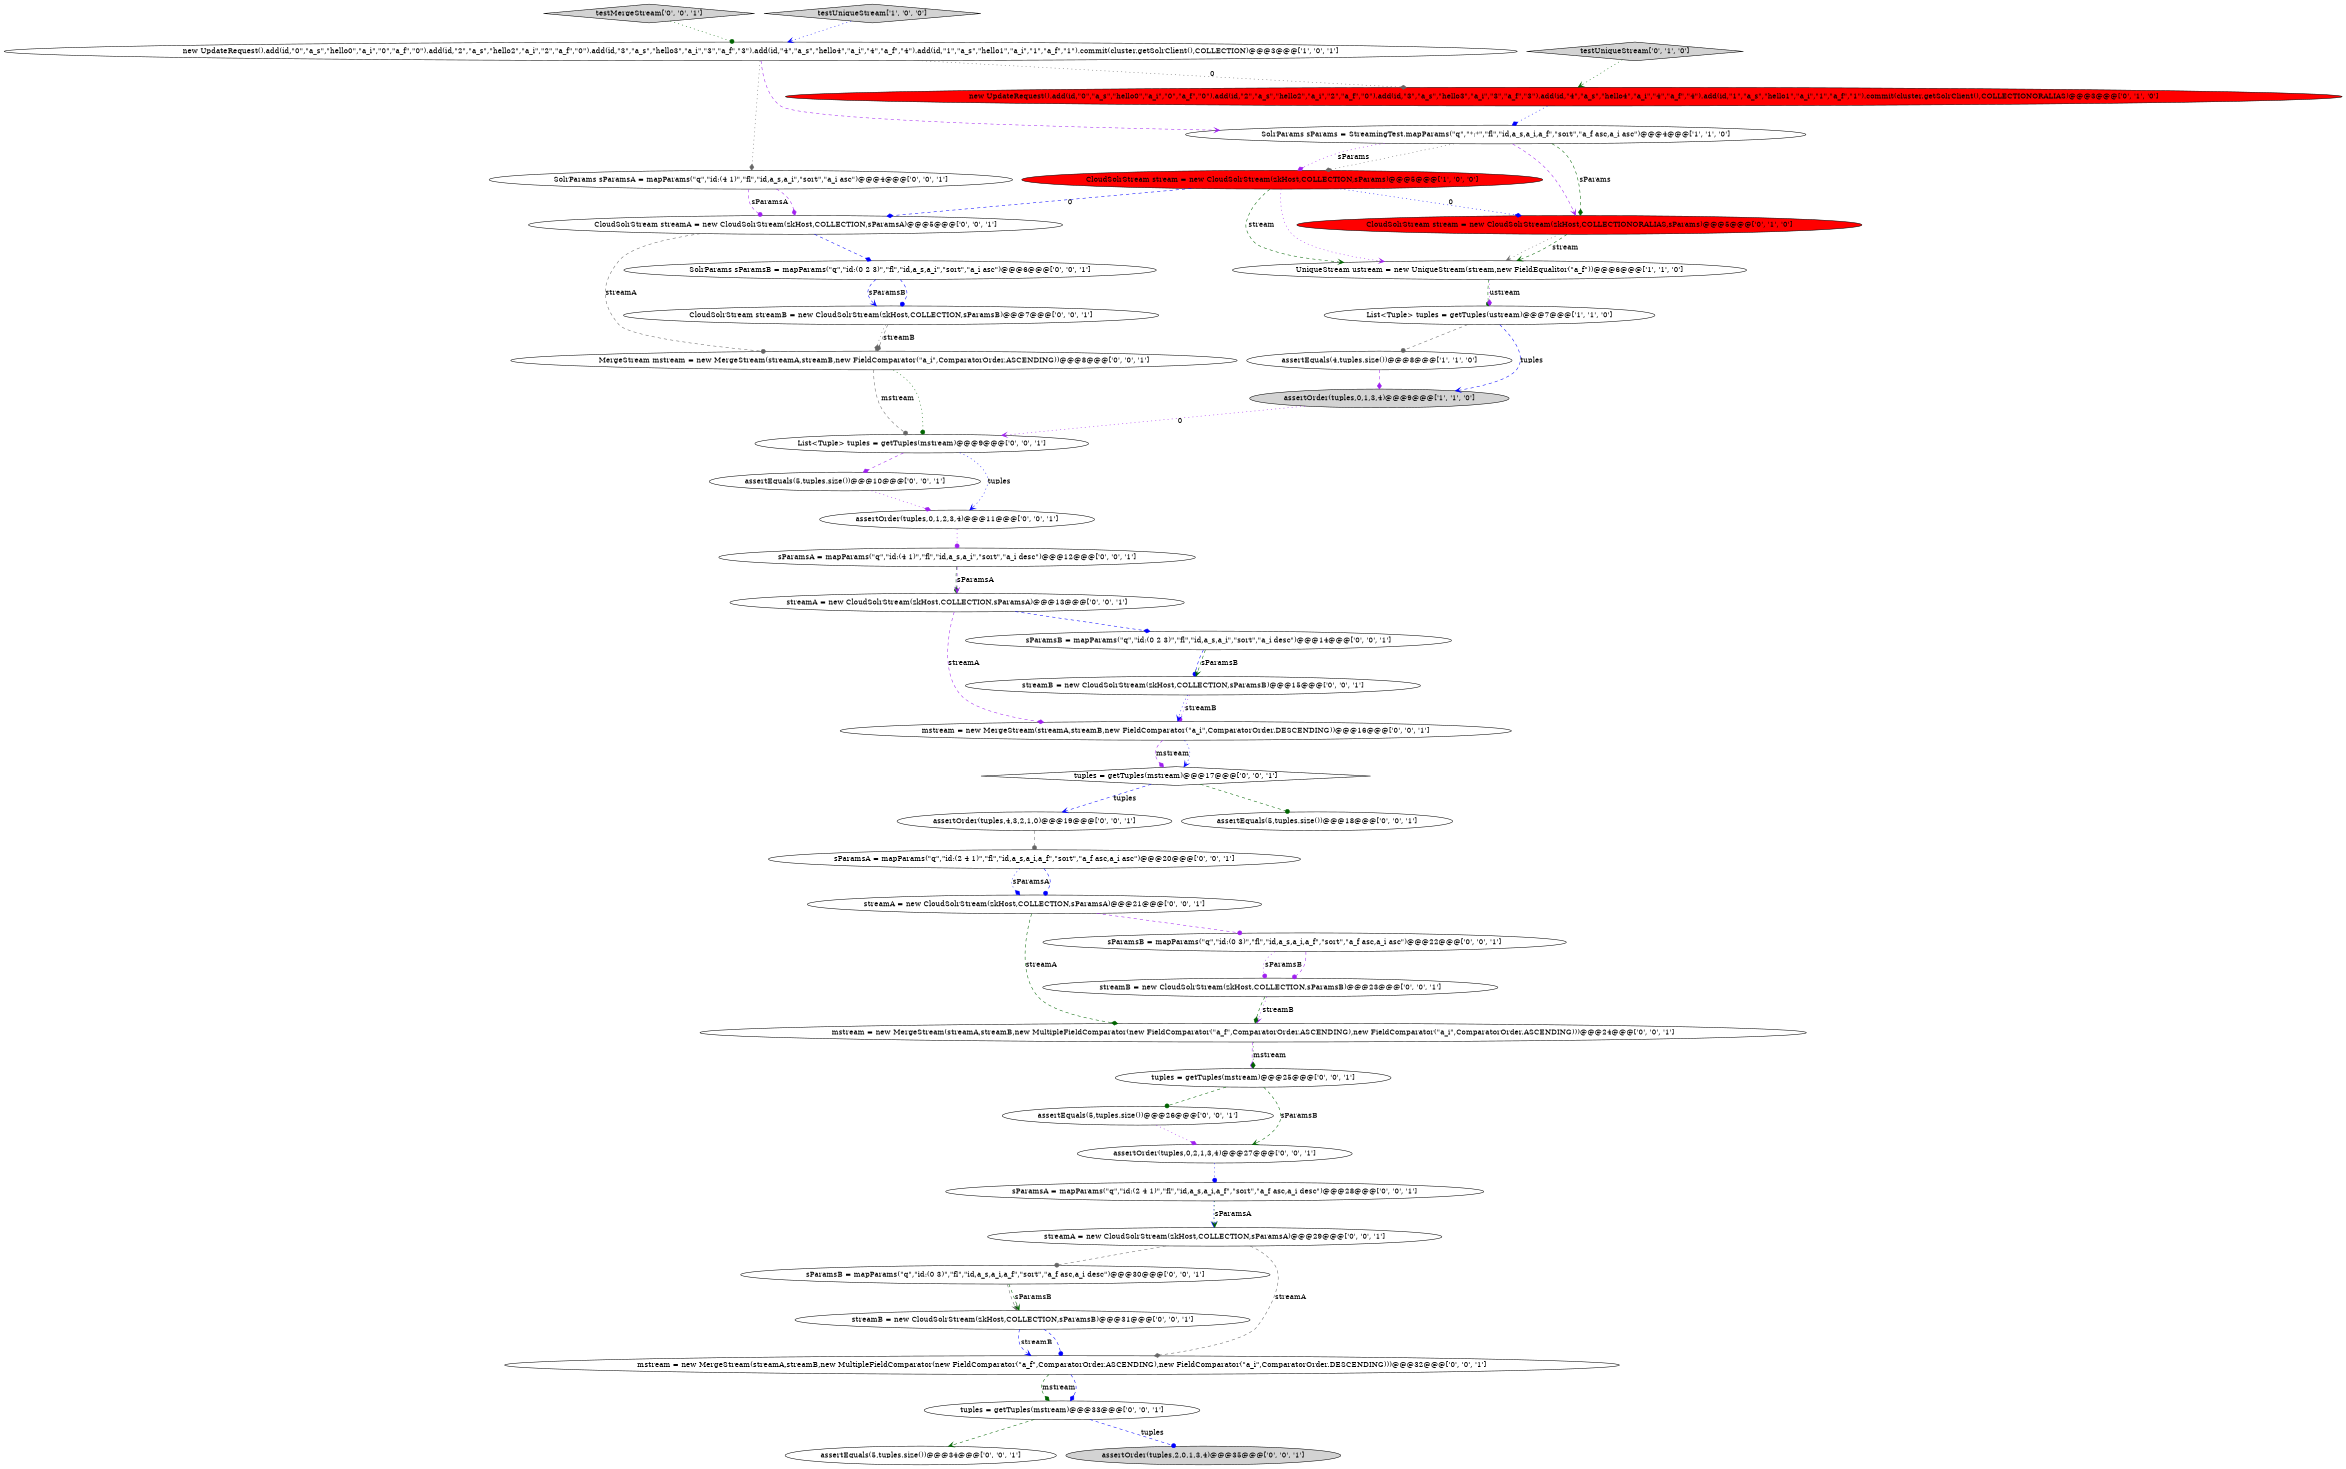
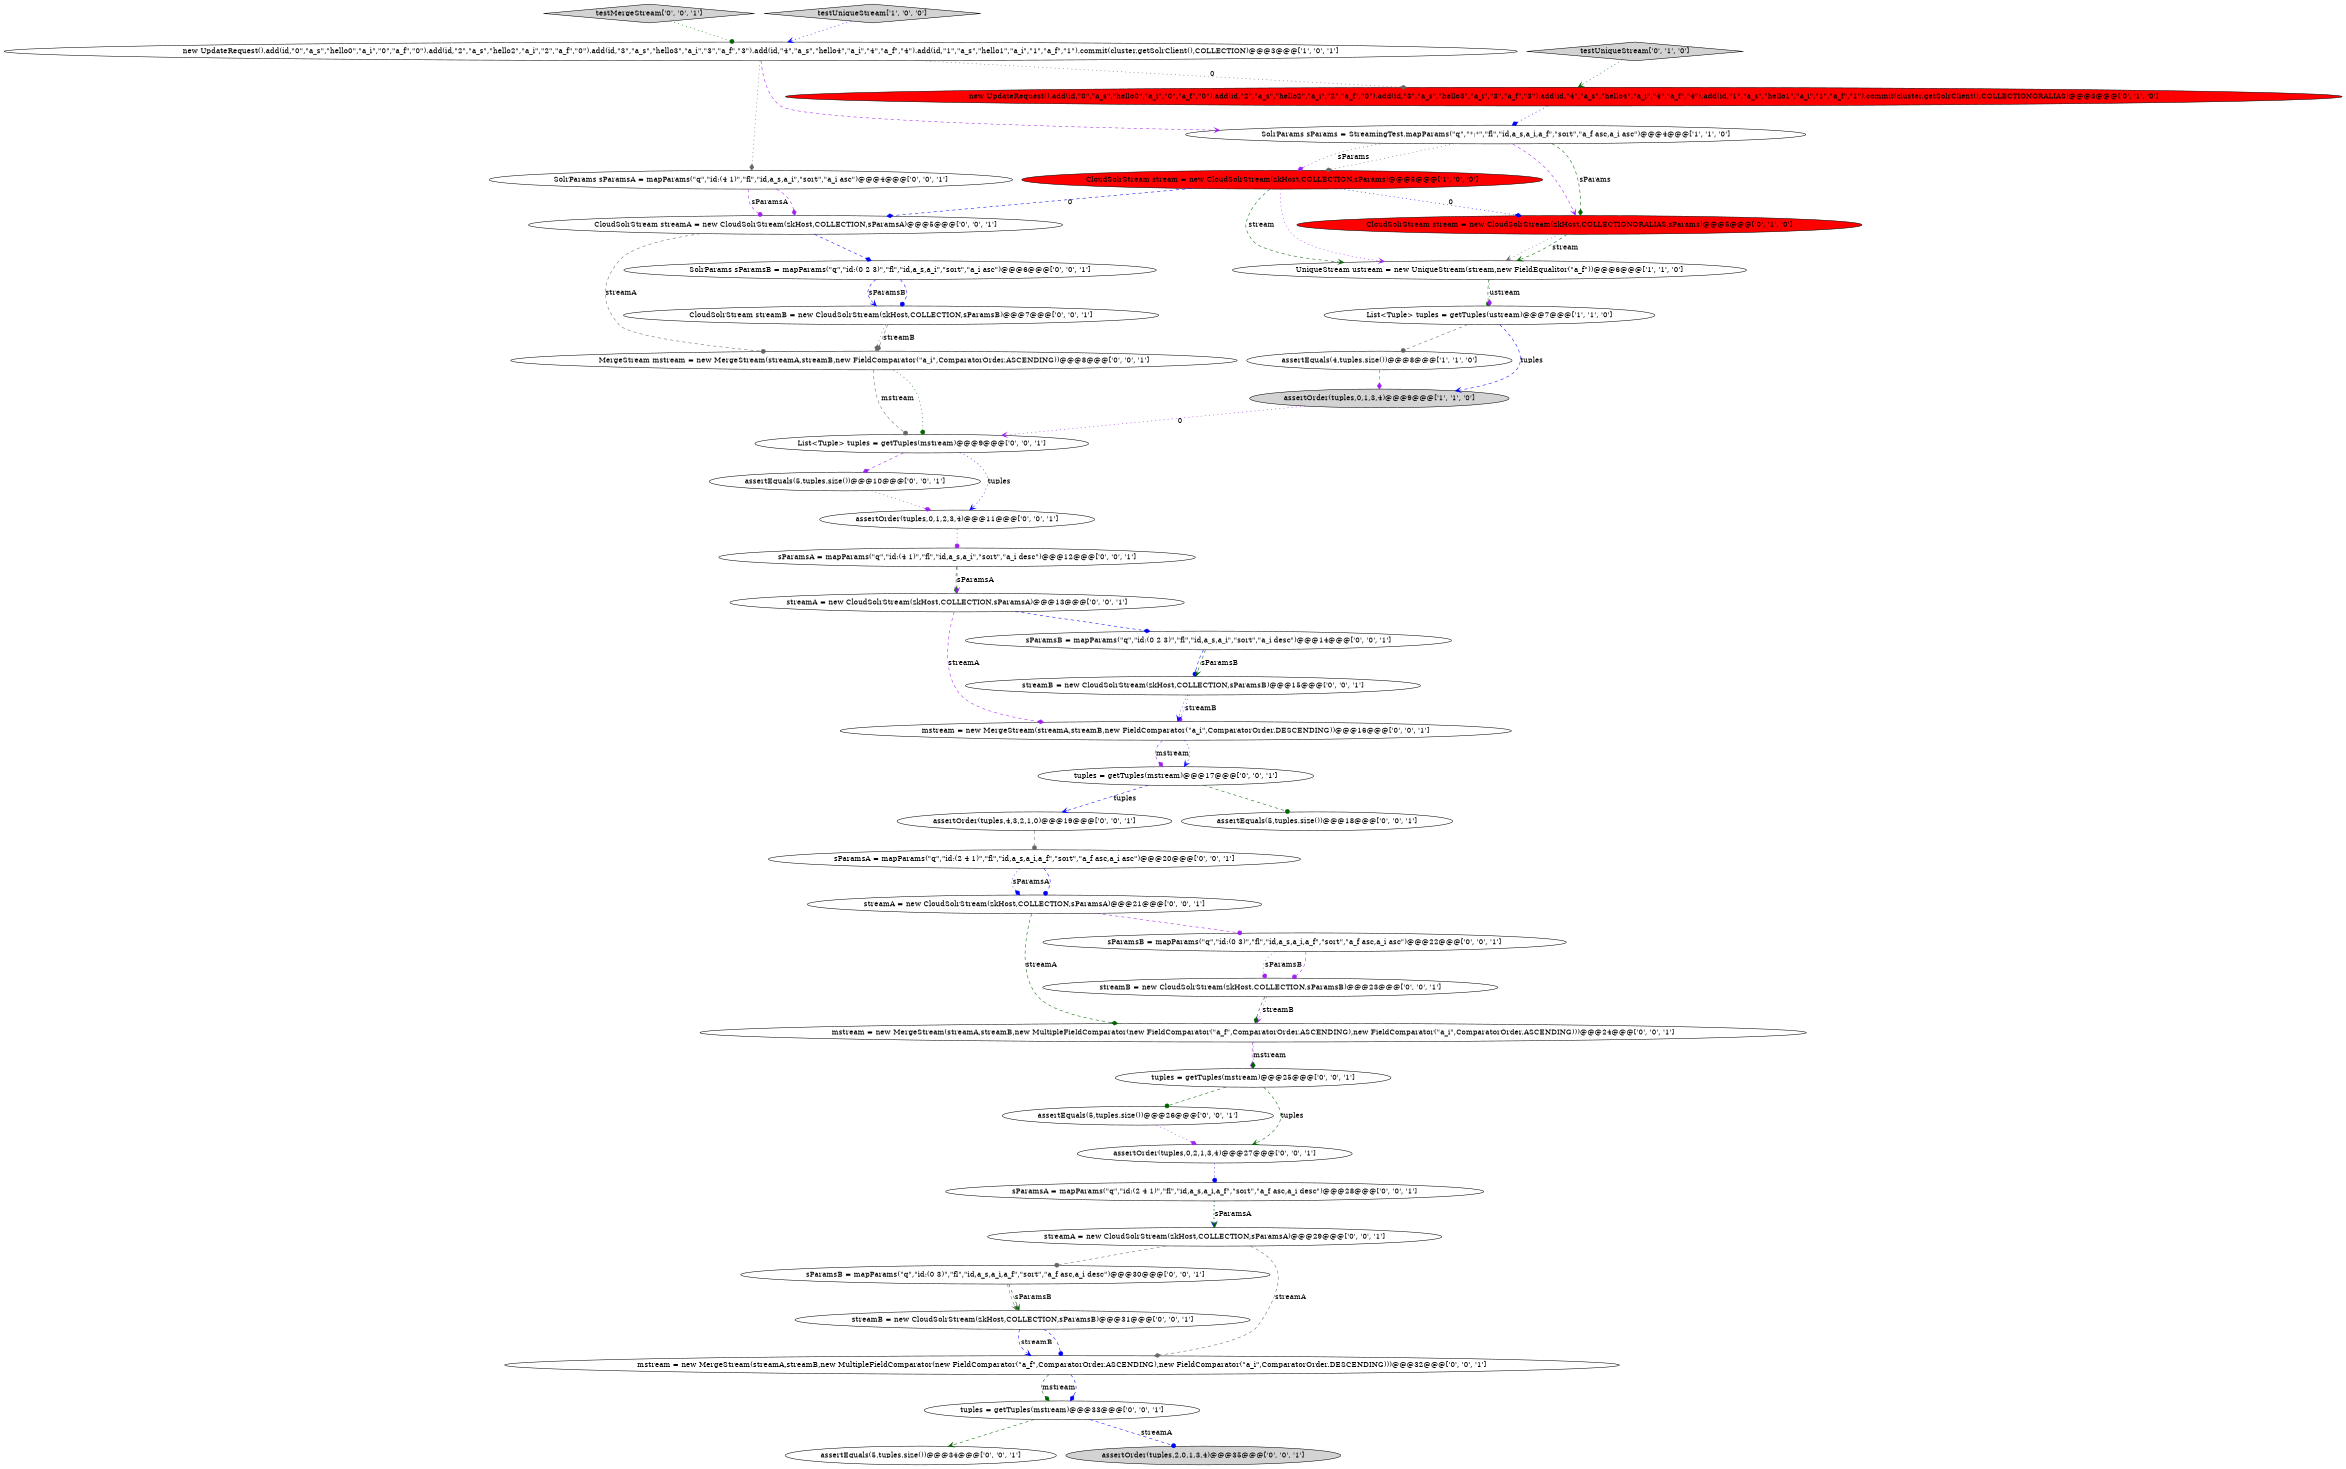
(1176, 776) -> (1176, 776)
(1299, 1116) -> (1292, 1116)
(1153, 1433) -> (1157, 1433)
